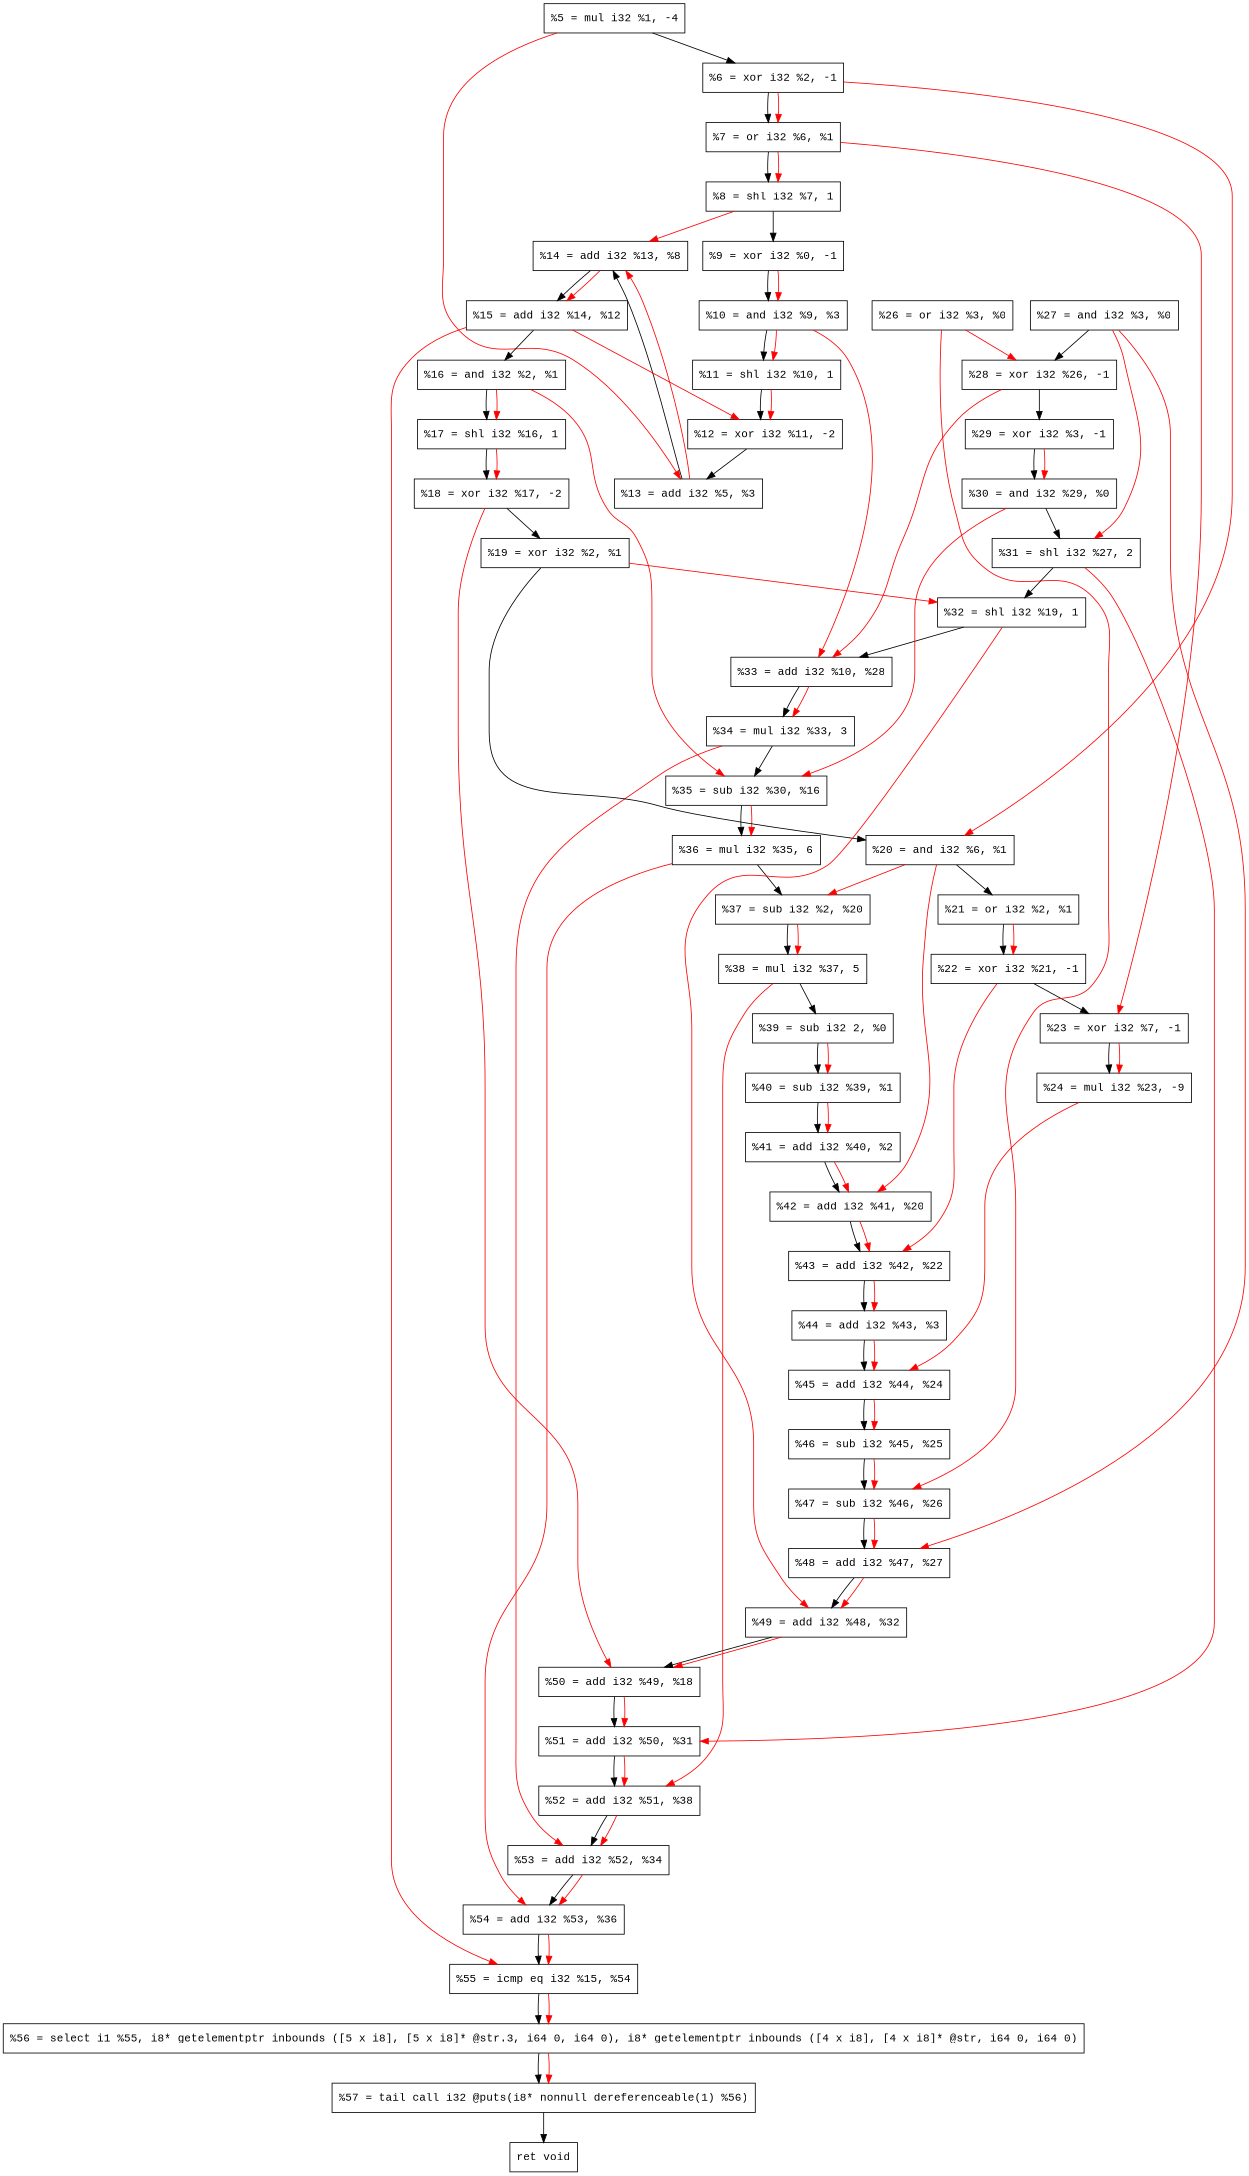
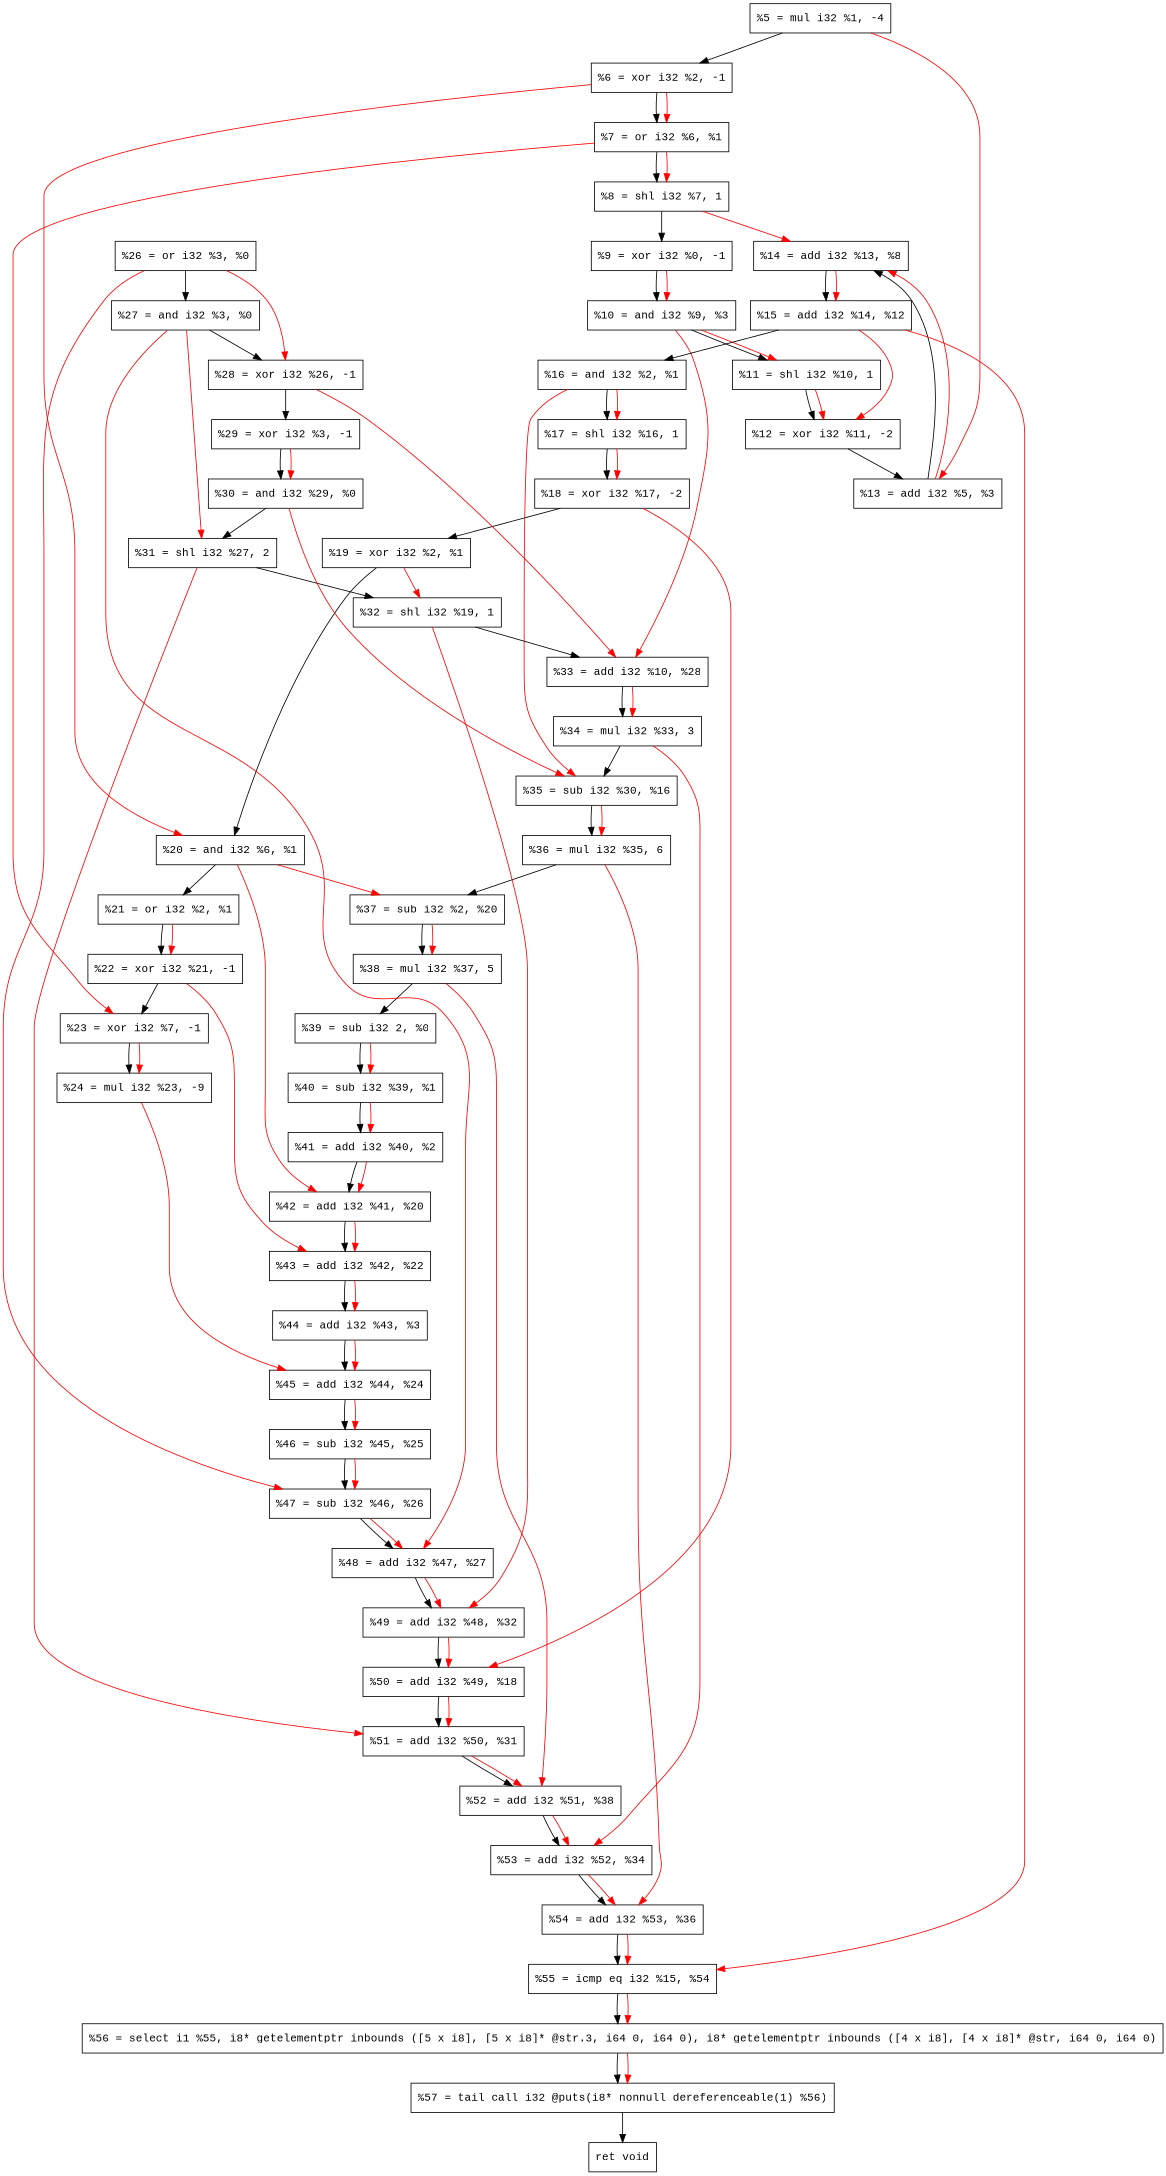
none -> (186, 282)
